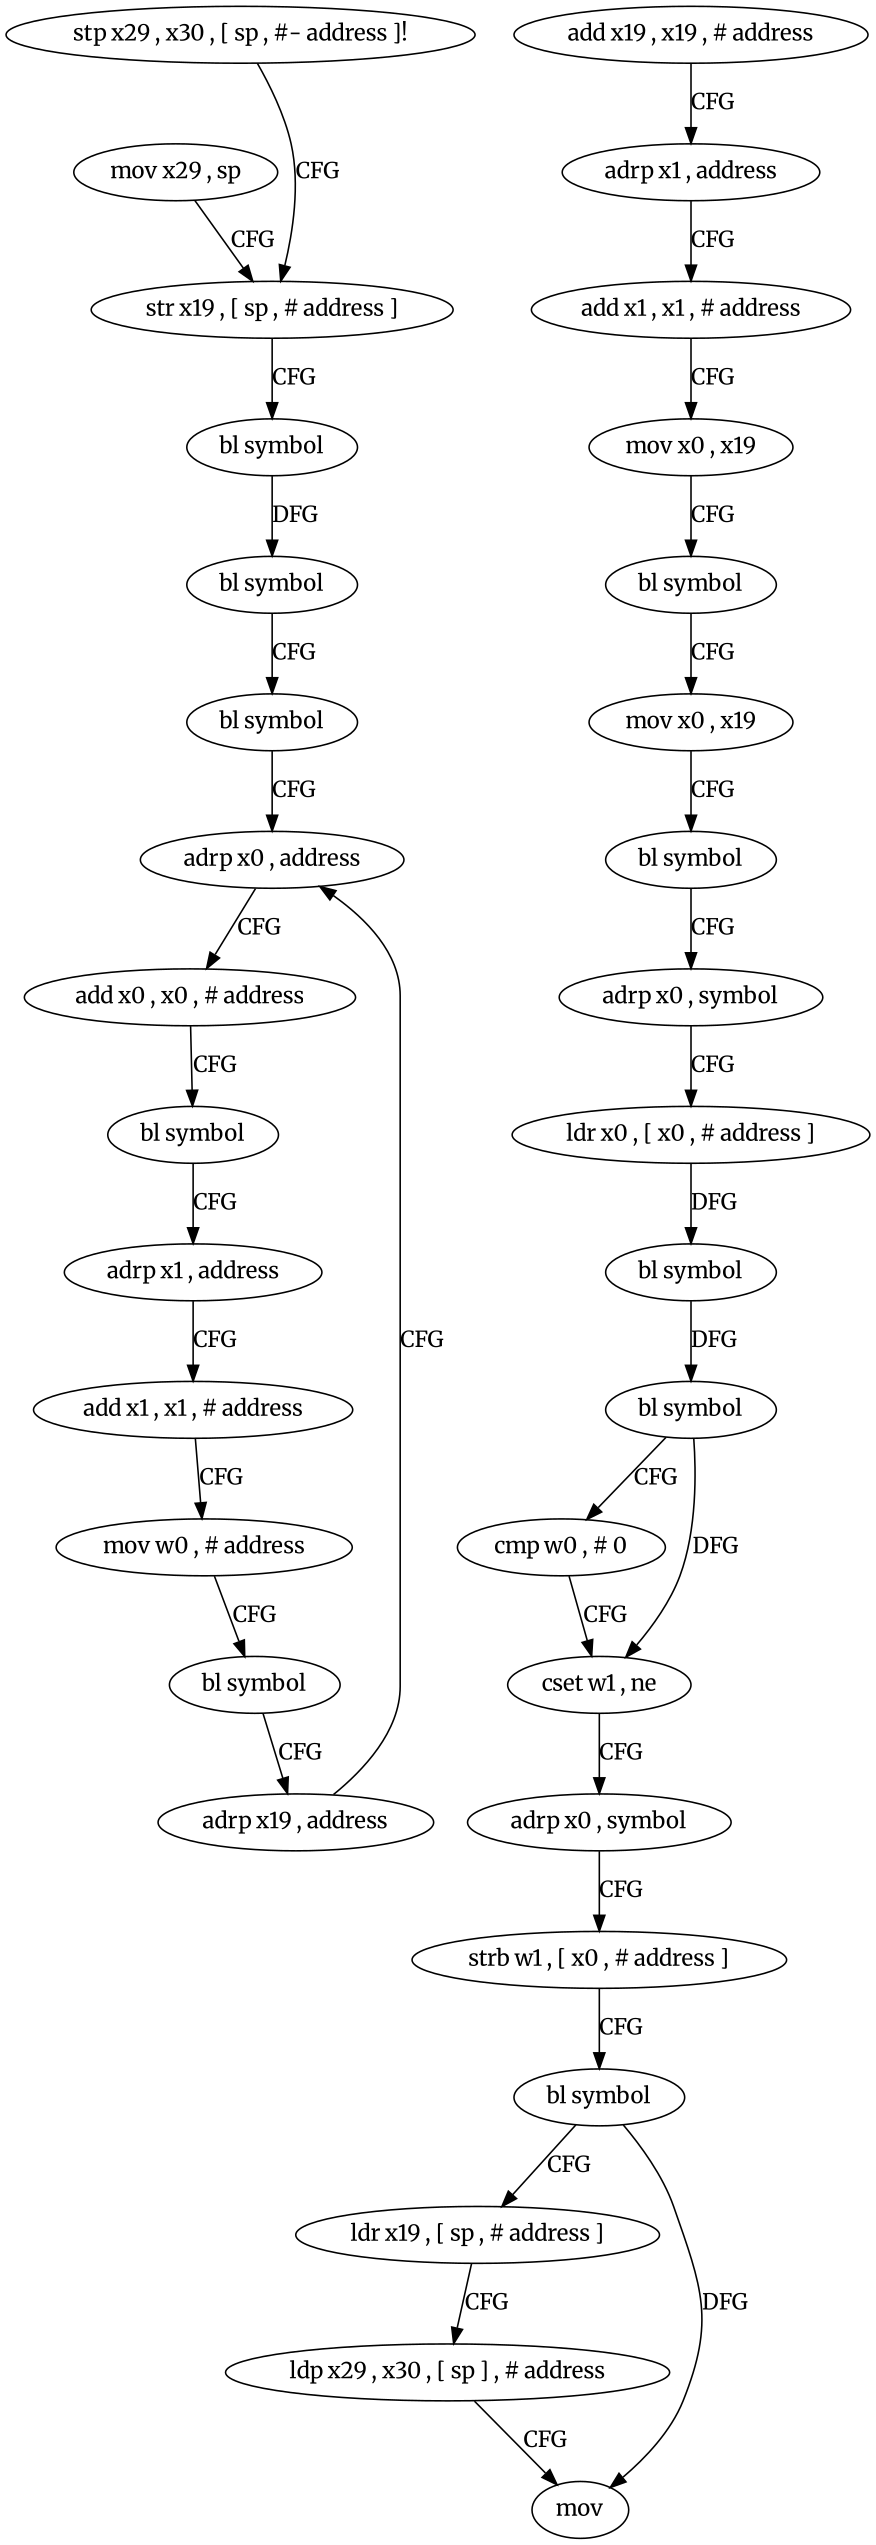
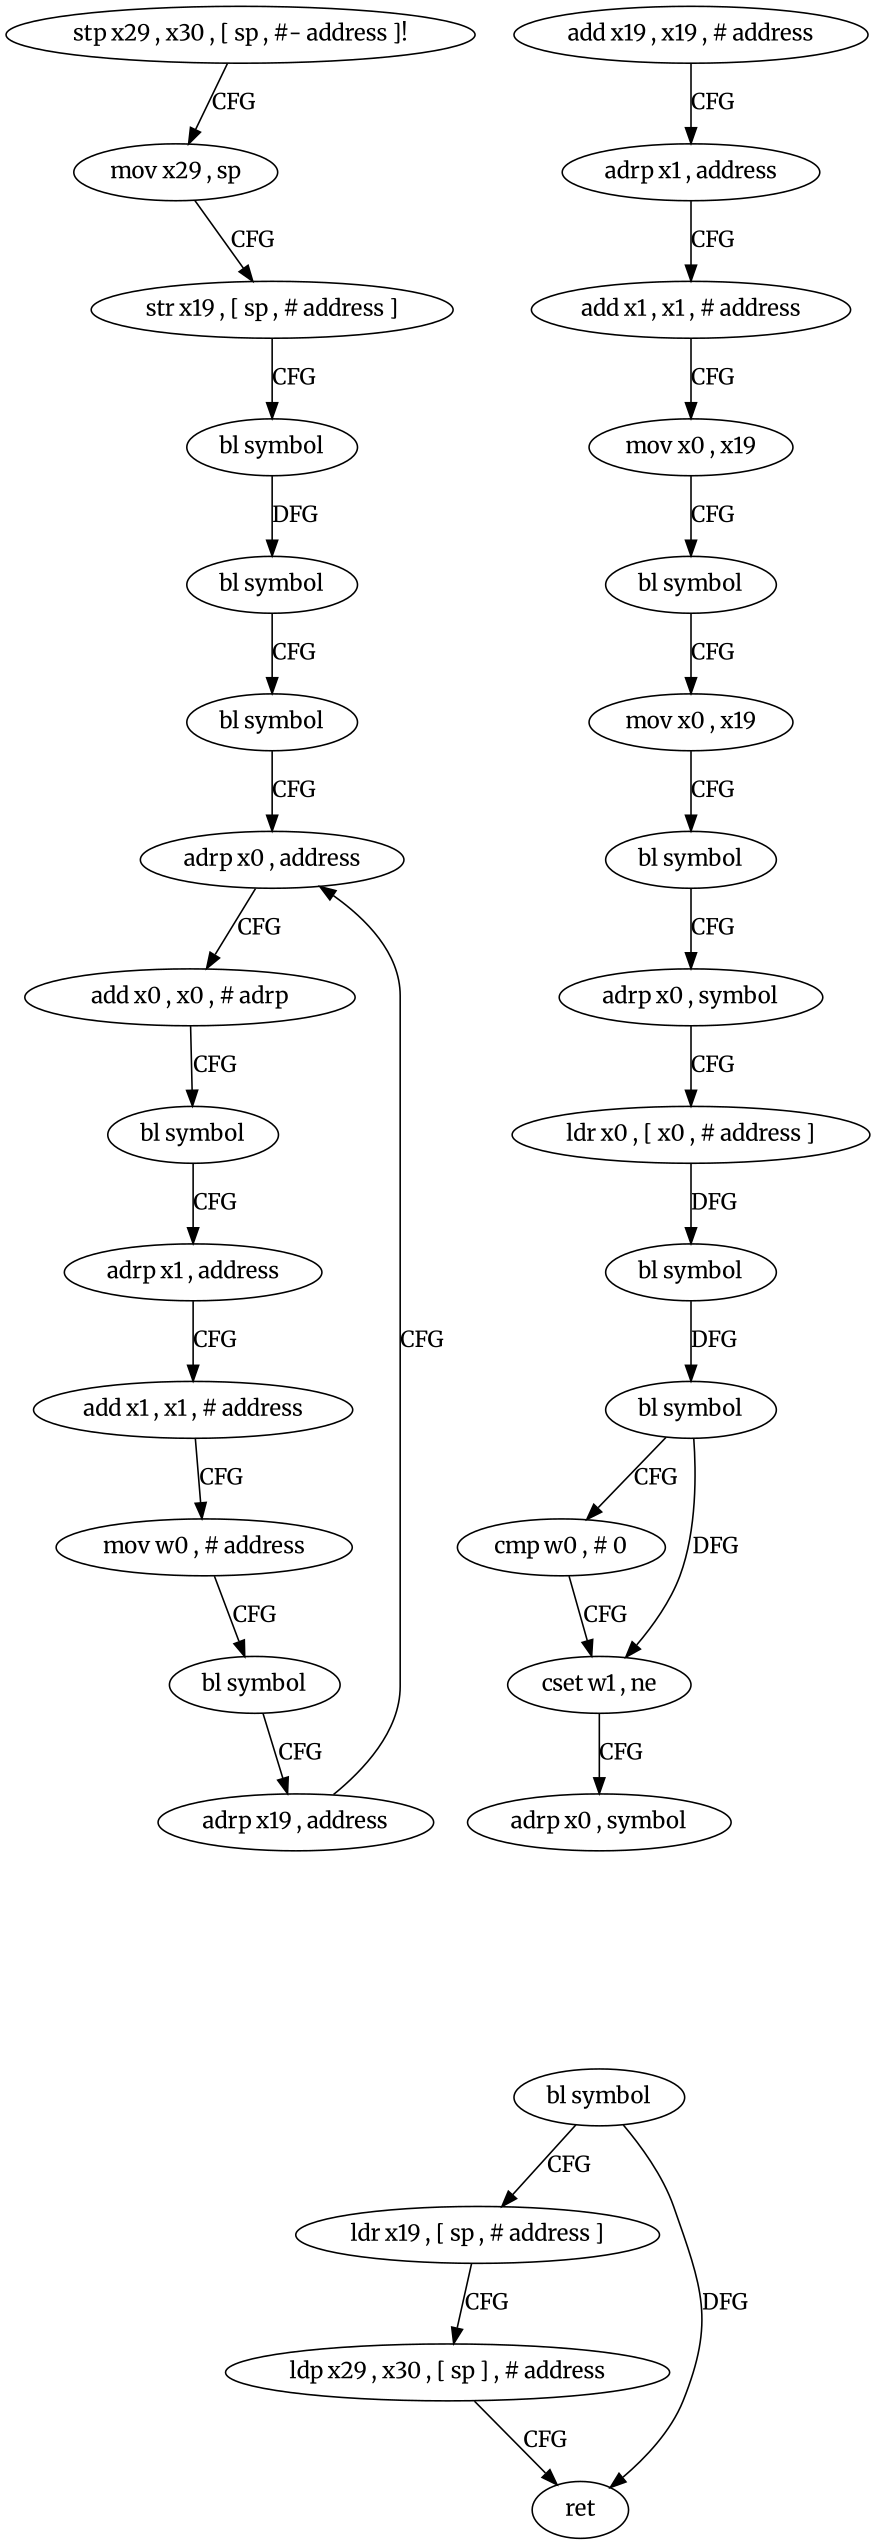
(294, 161) -> (212, 96)
(190, 997) -> (190, 997)
(599, 1960) -> none
(580, 2510) -> (580, 2510)
